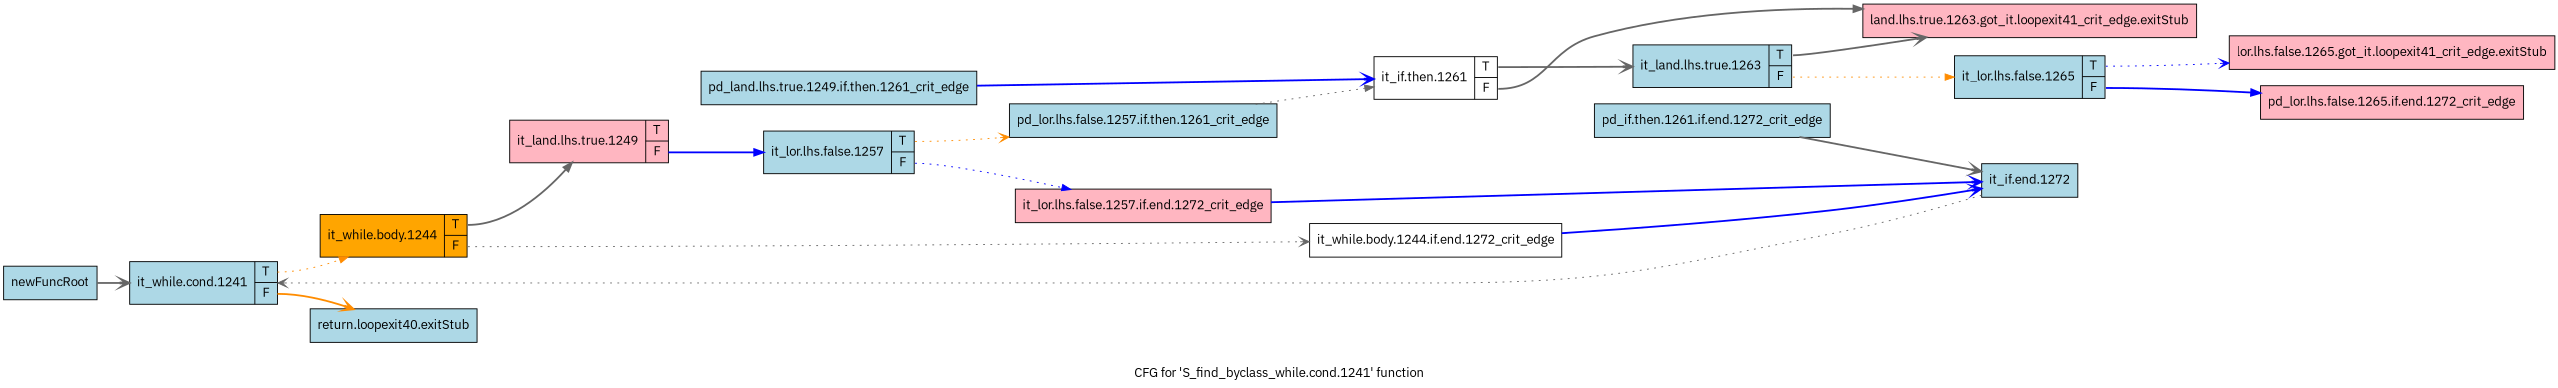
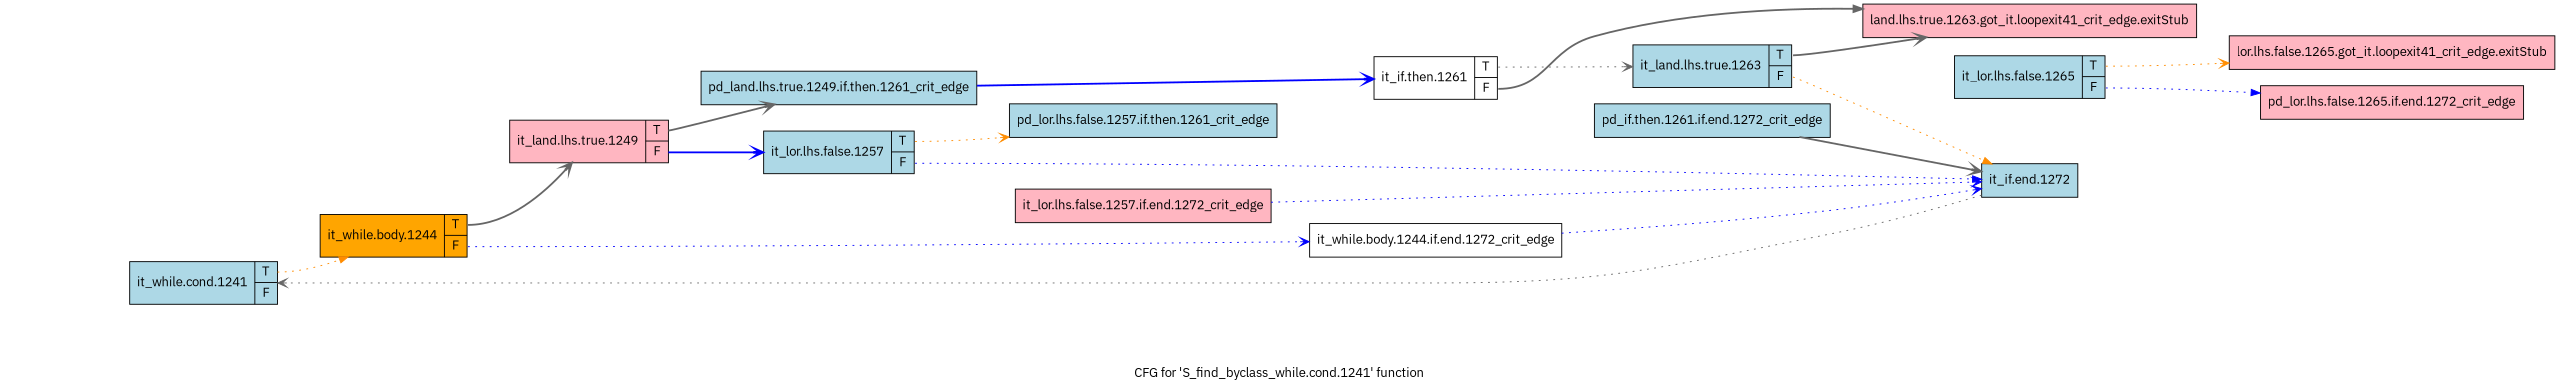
(2163, 65) -> (2163, 65)
(1561, 67) -> (1561, 67)
(1869, 77) -> (1888, 118)
(2179, 89) -> (2179, 89)
(1310, 96) -> none
none -> (717, 119)
(711, 152) -> (711, 152)
(989, 173) -> (1444, 168)
(1622, 192) -> (1622, 192)
(522, 207) -> (522, 207)
(1768, 217) -> (1768, 217)
(884, 245) -> (884, 245)
(50, 283) -> none
(394, 326) -> none
